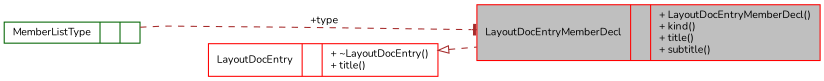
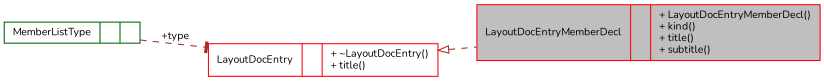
(306, 27) -> (172, 43)
